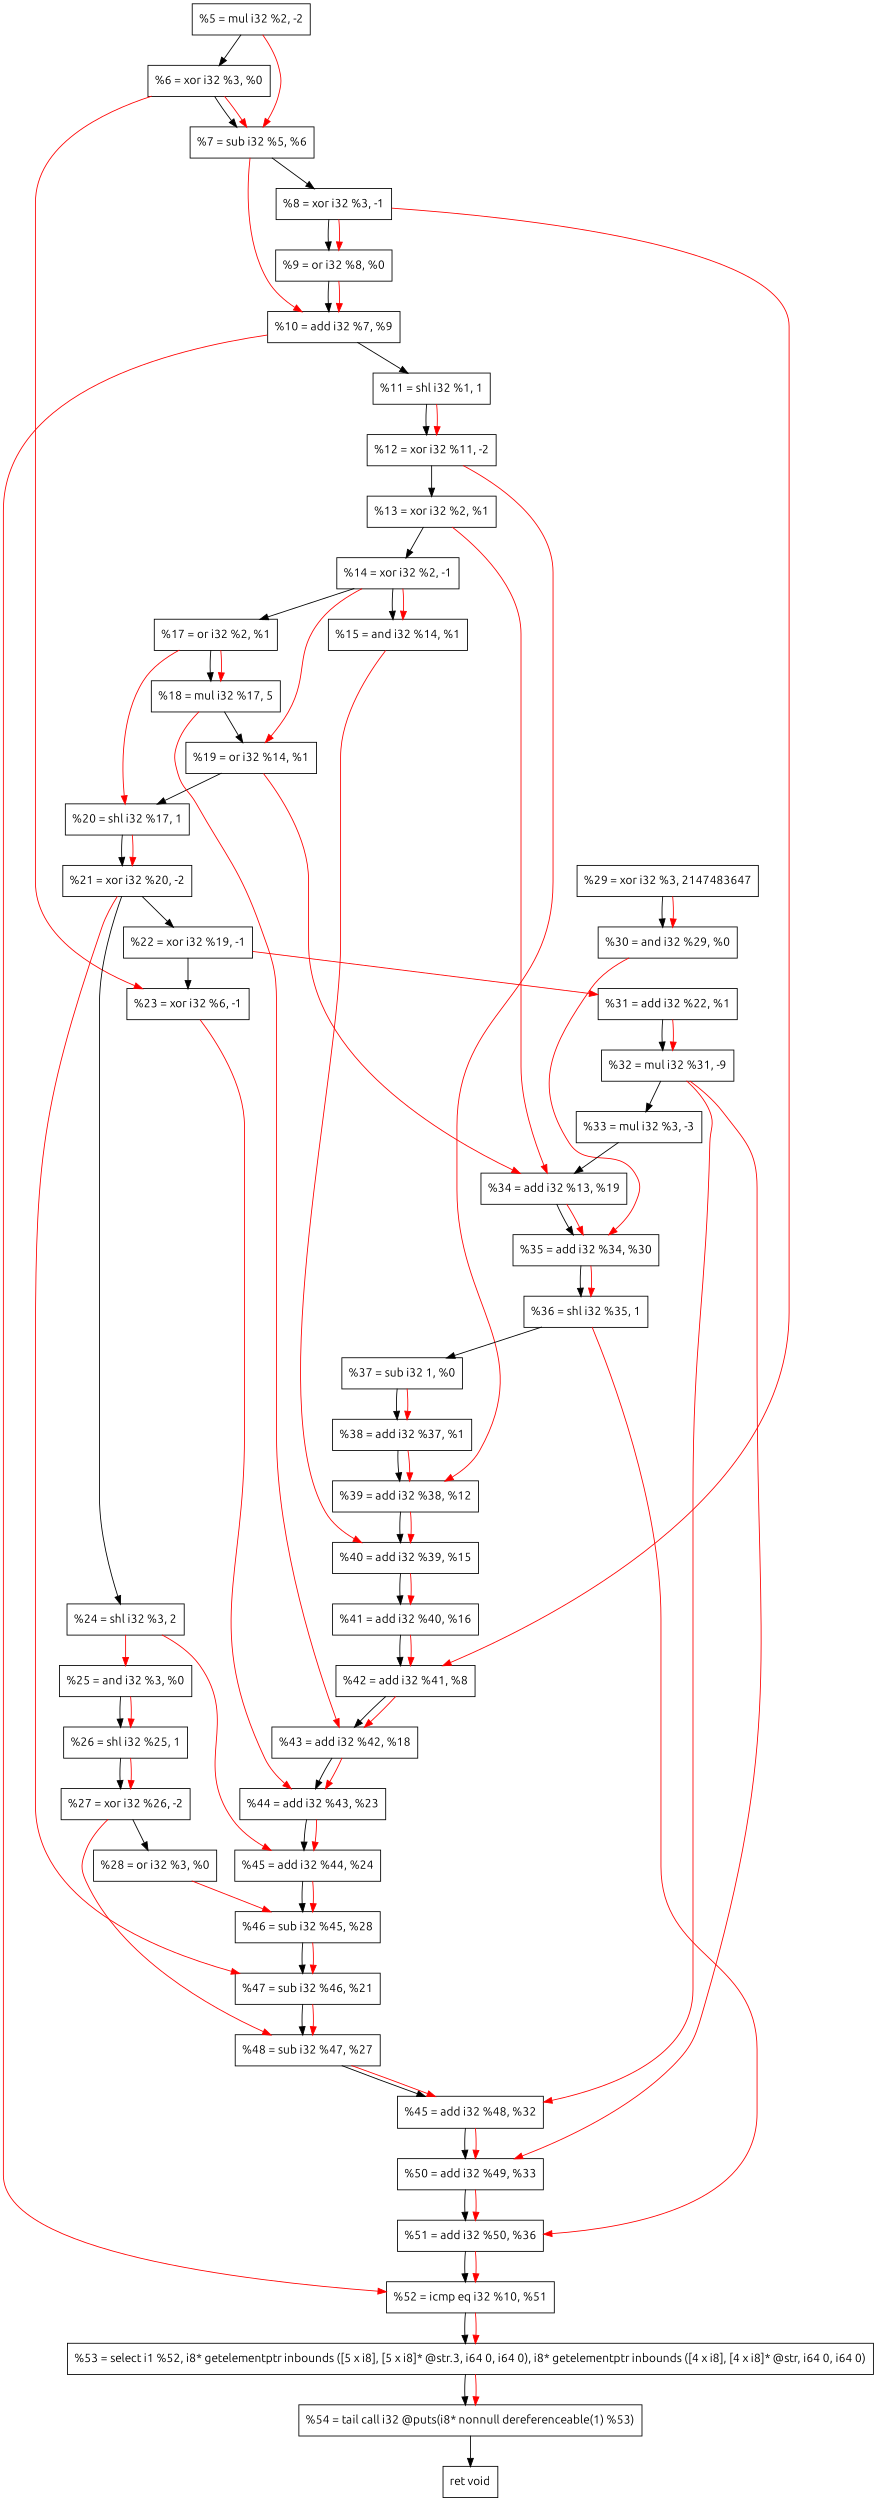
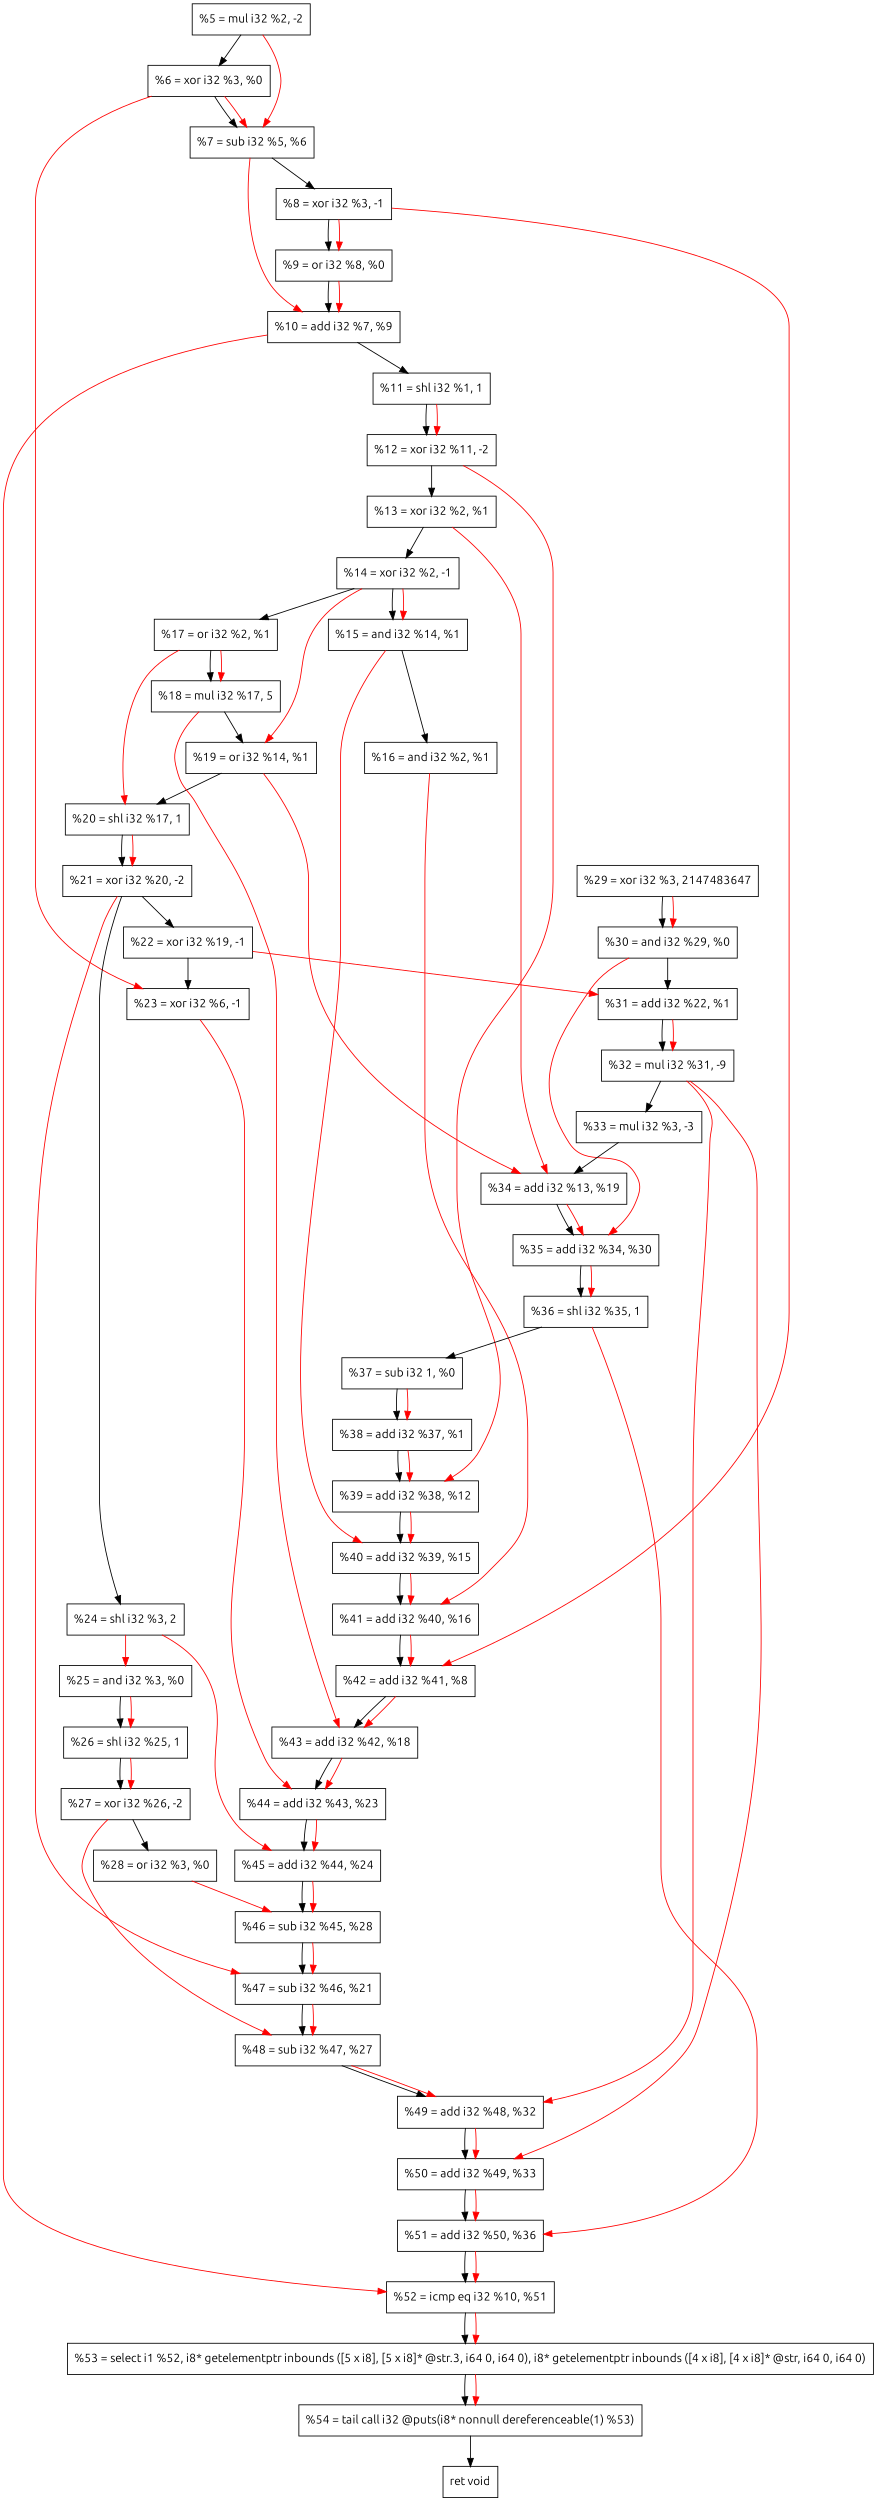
none -> (431, 758)
none -> (668, 969)
(470, 2112) -> (470, 2112)
